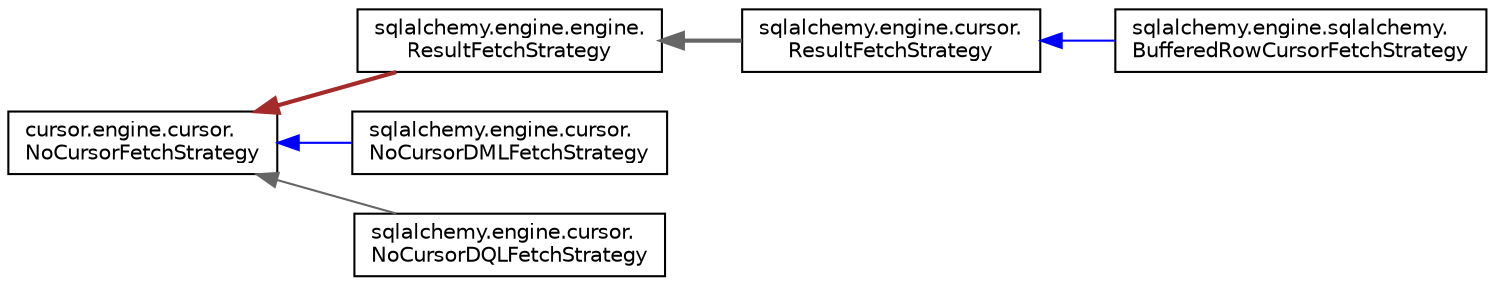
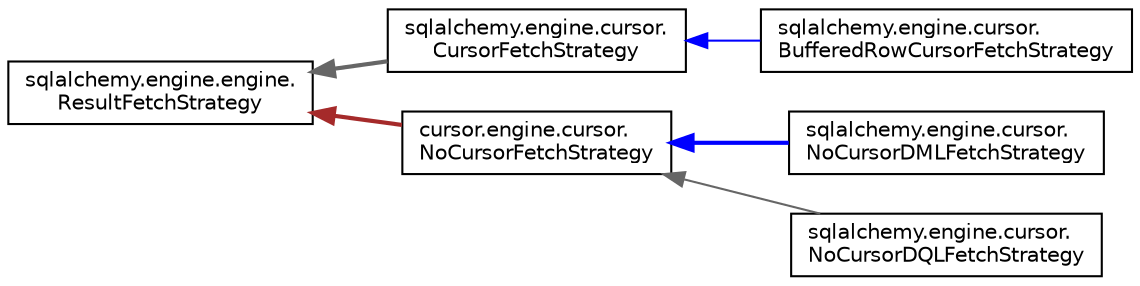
(891, 41) -> (537, 41)
(1301, 41) -> (946, 41)
(337, 89) -> (368, 120)
(325, 143) -> (741, 143)
